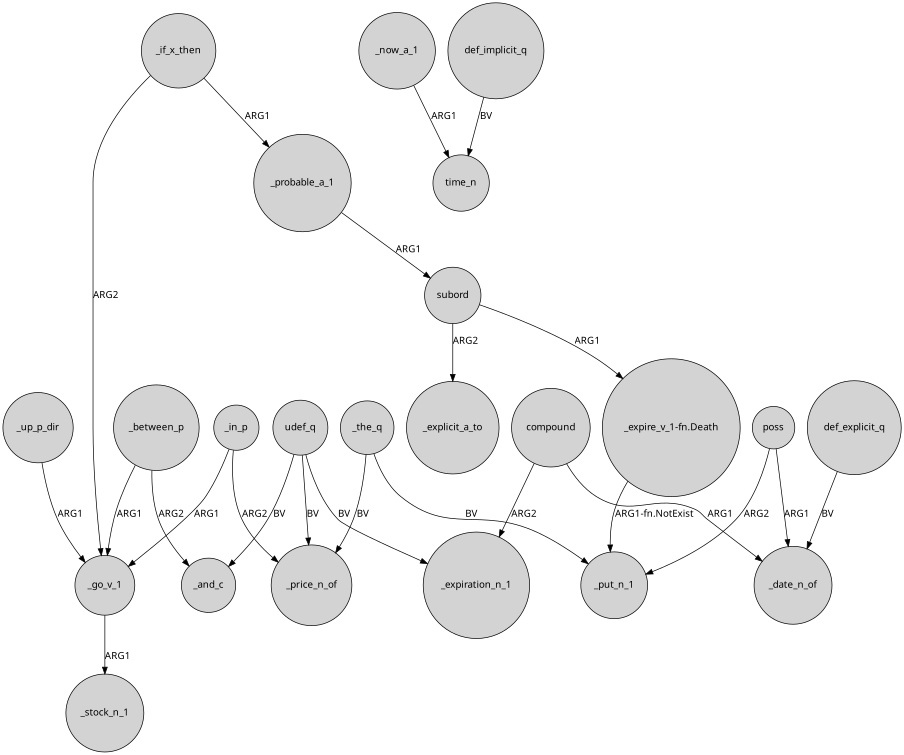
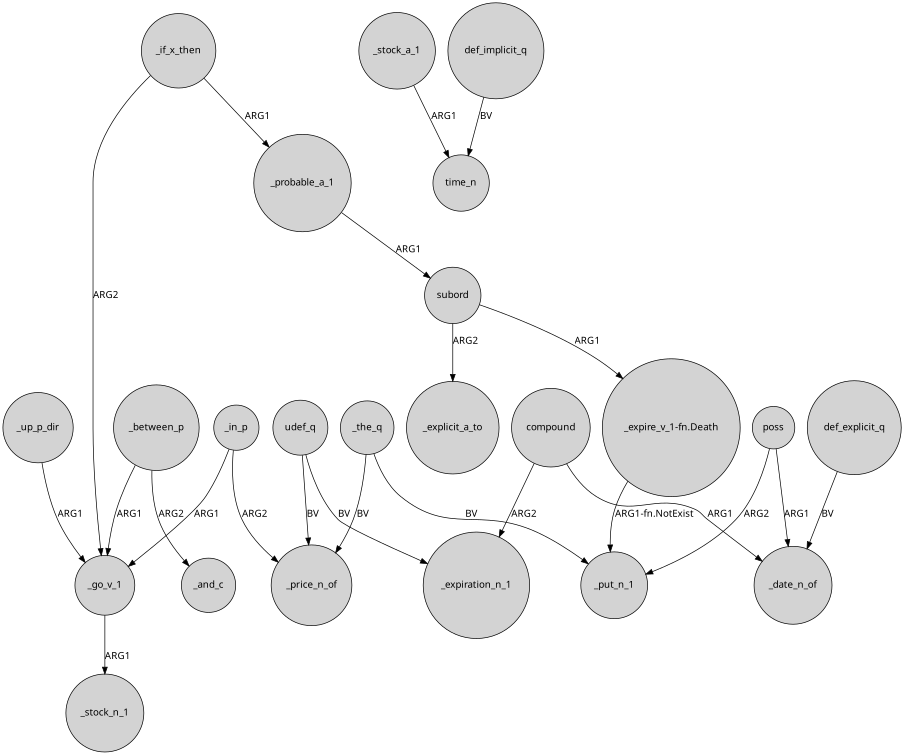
(397, 51) -> (397, 51)
(272, 512) -> none
